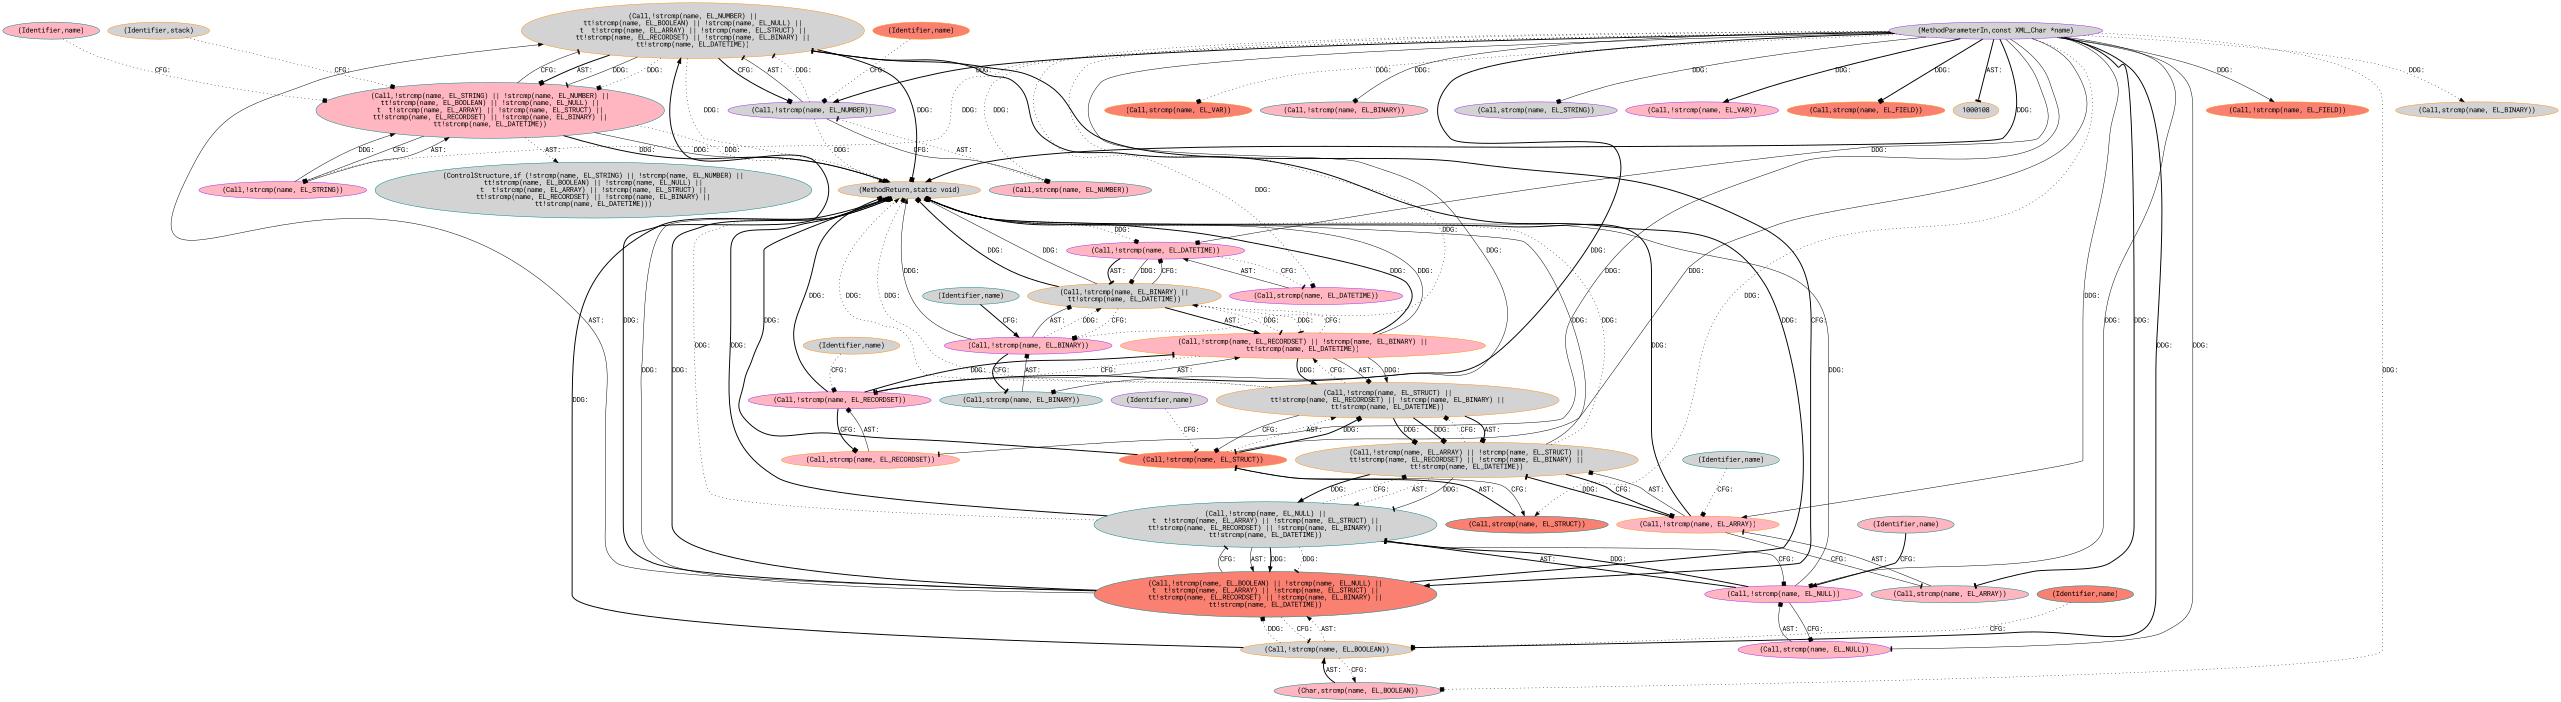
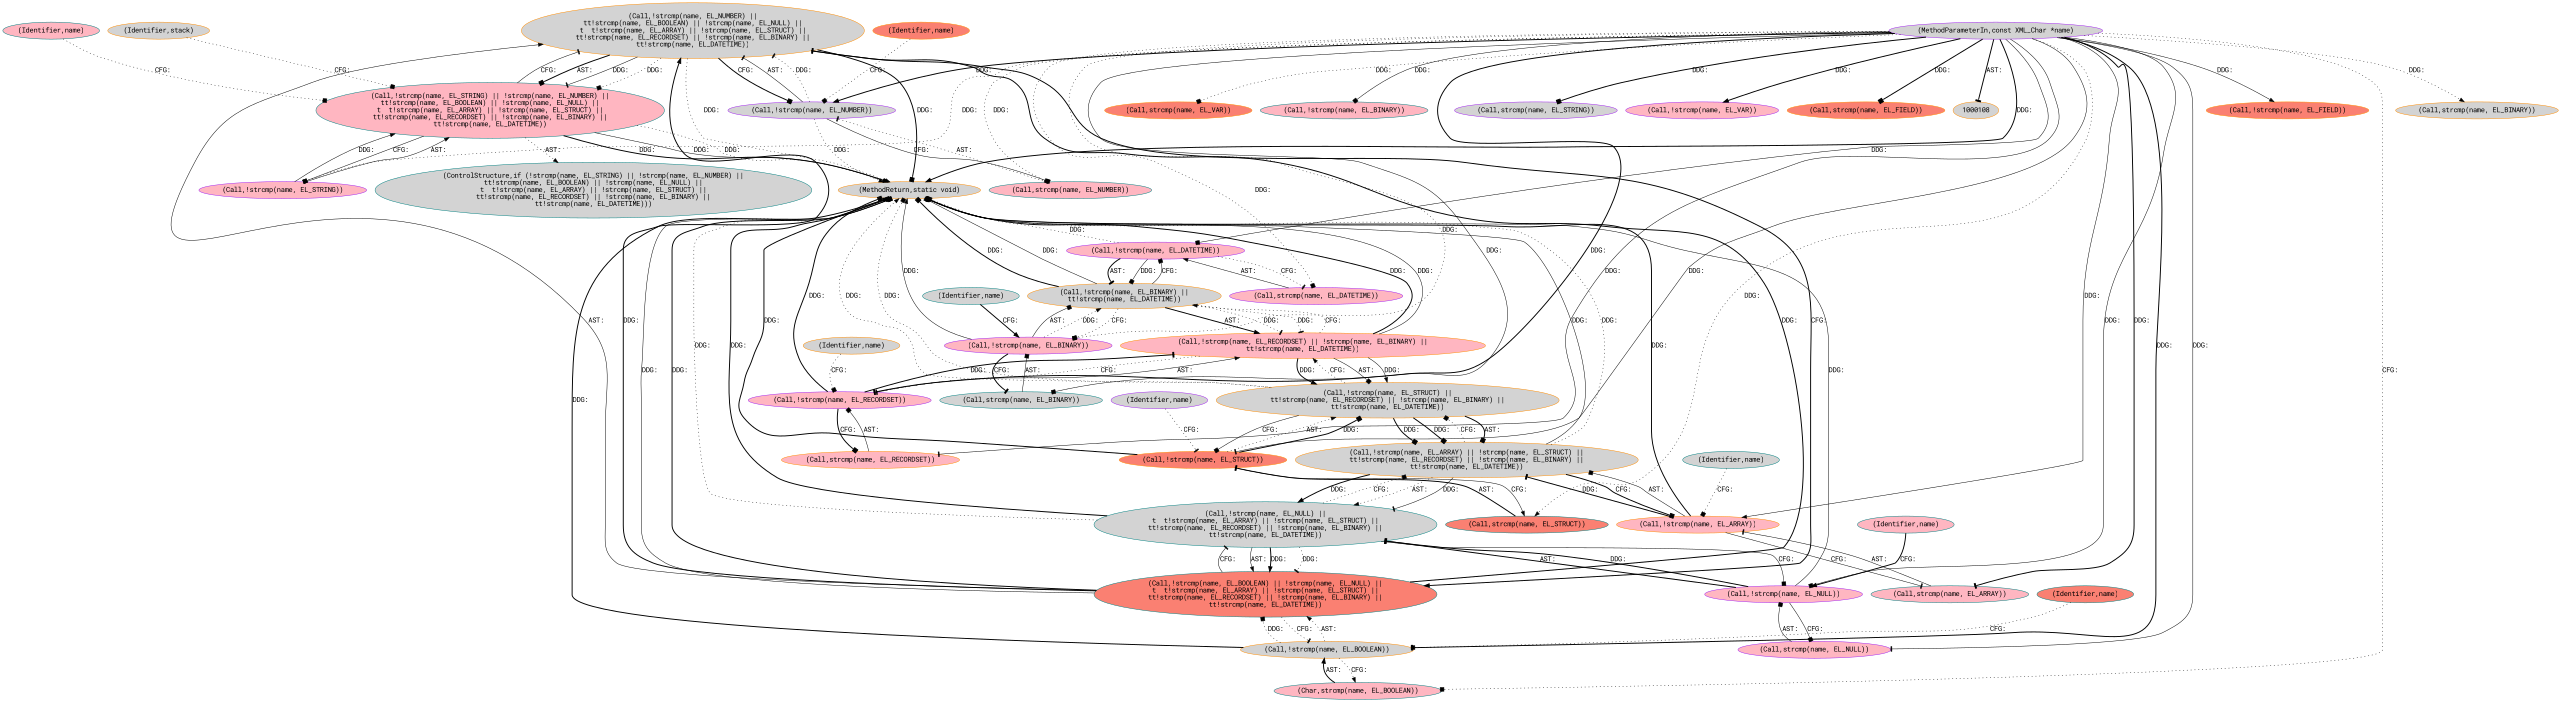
(1742, 60) -> (1742, 60)
(1030, 222) -> (1039, 228)
(2392, 370) -> (2392, 370)
